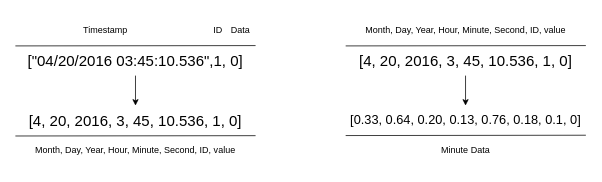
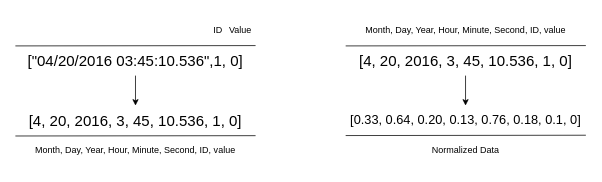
(105, 30) -> none
(240, 30) -> (240, 30)
(465, 150) -> (465, 150)
